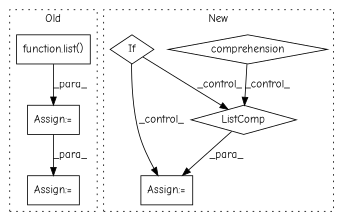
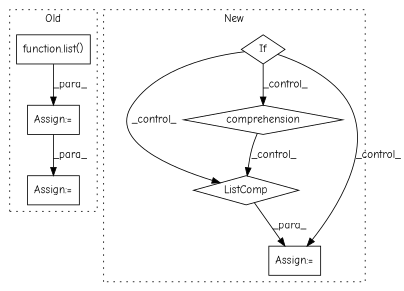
none -> (263, 81)
